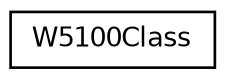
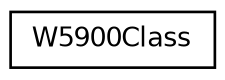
(113, 40) -> (113, 40)
